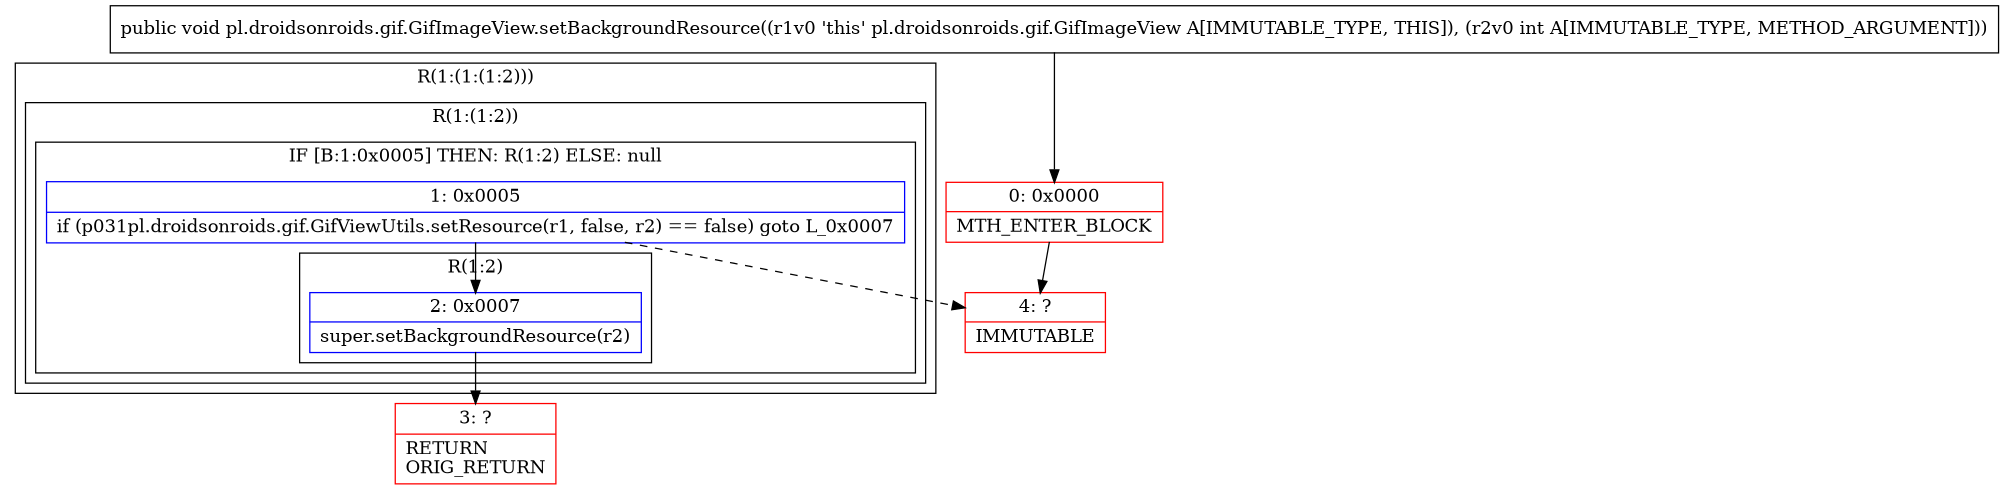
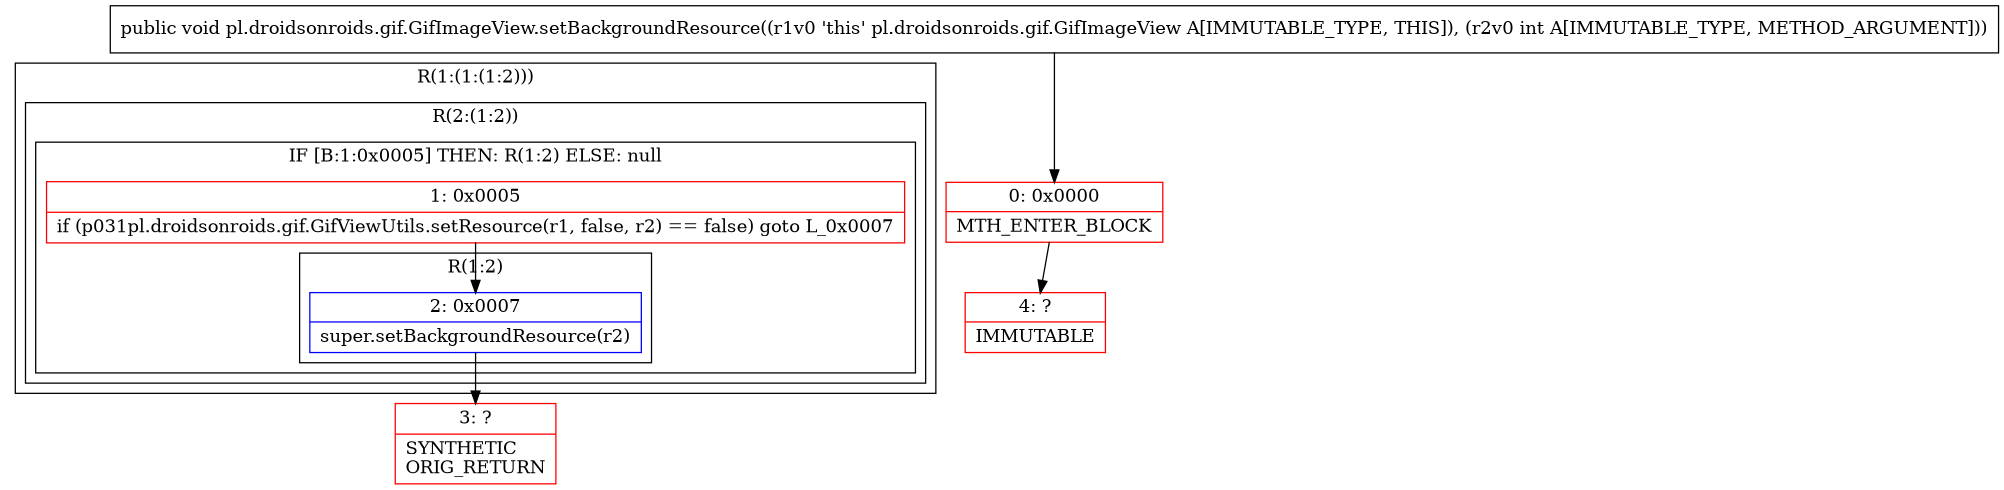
(476, 117) -> (476, 117)
(476, 212) -> (476, 212)
(789, 274) -> none
(447, 449) -> (462, 449)
